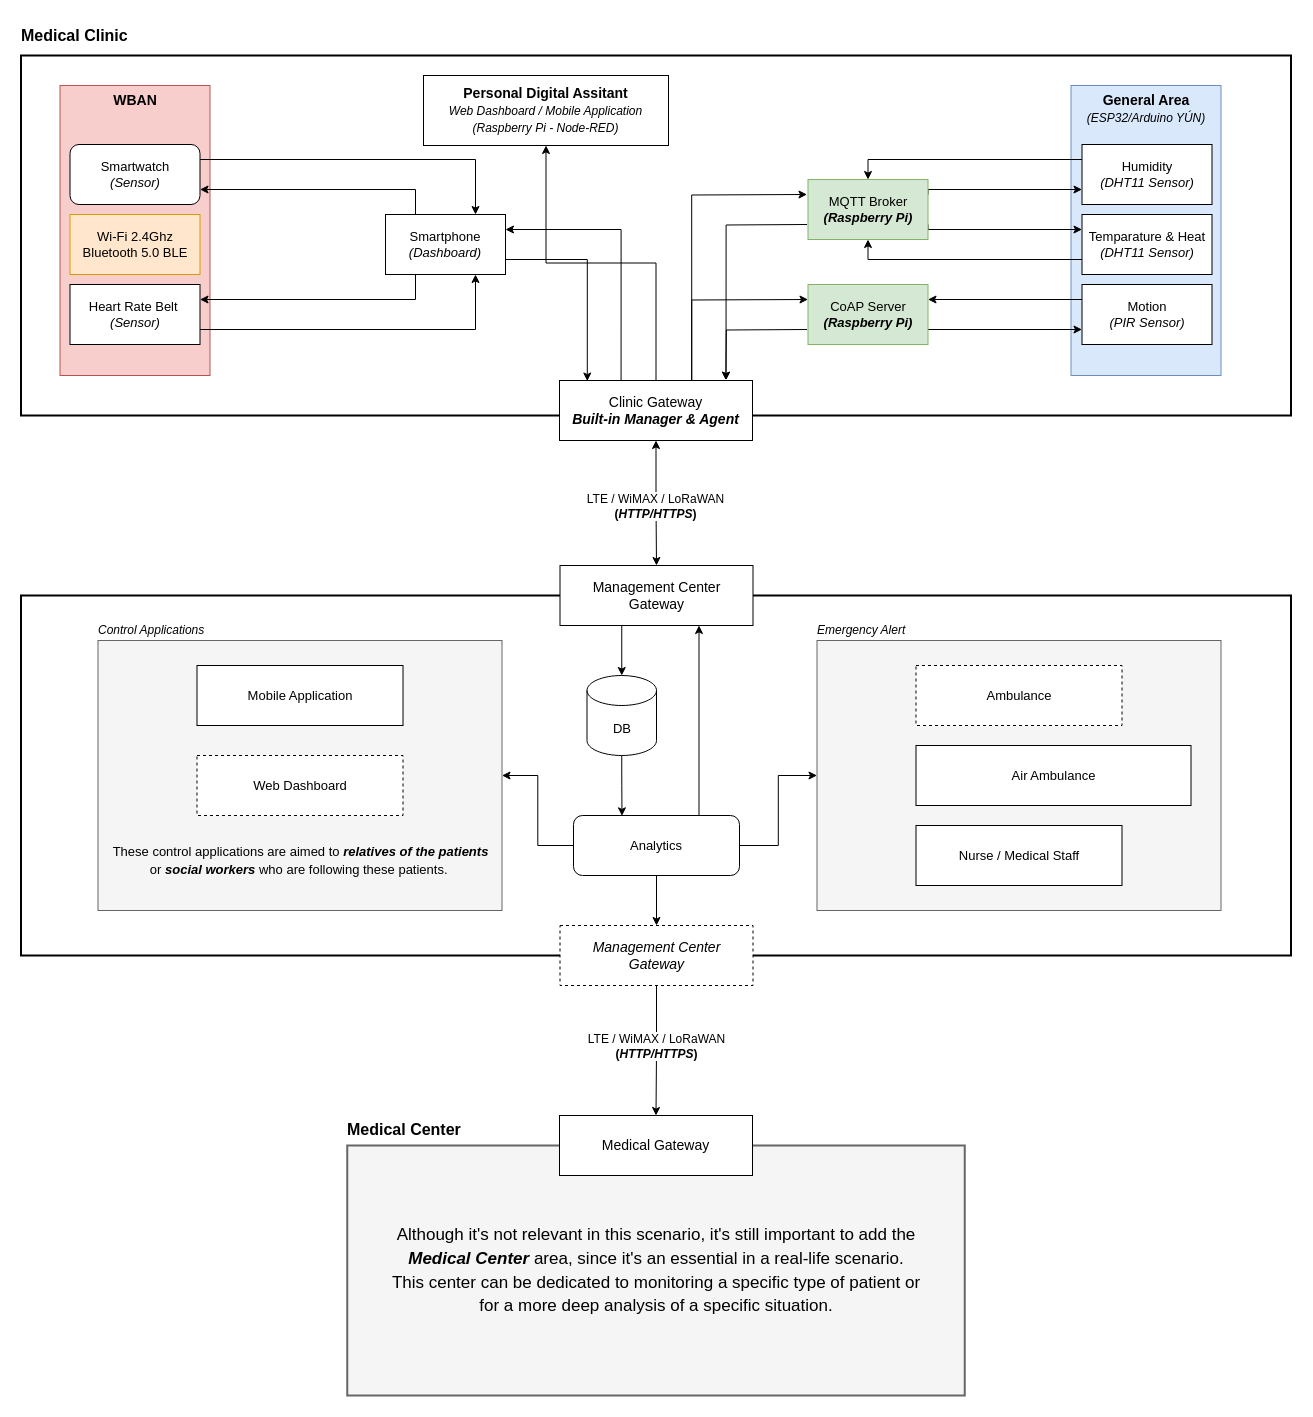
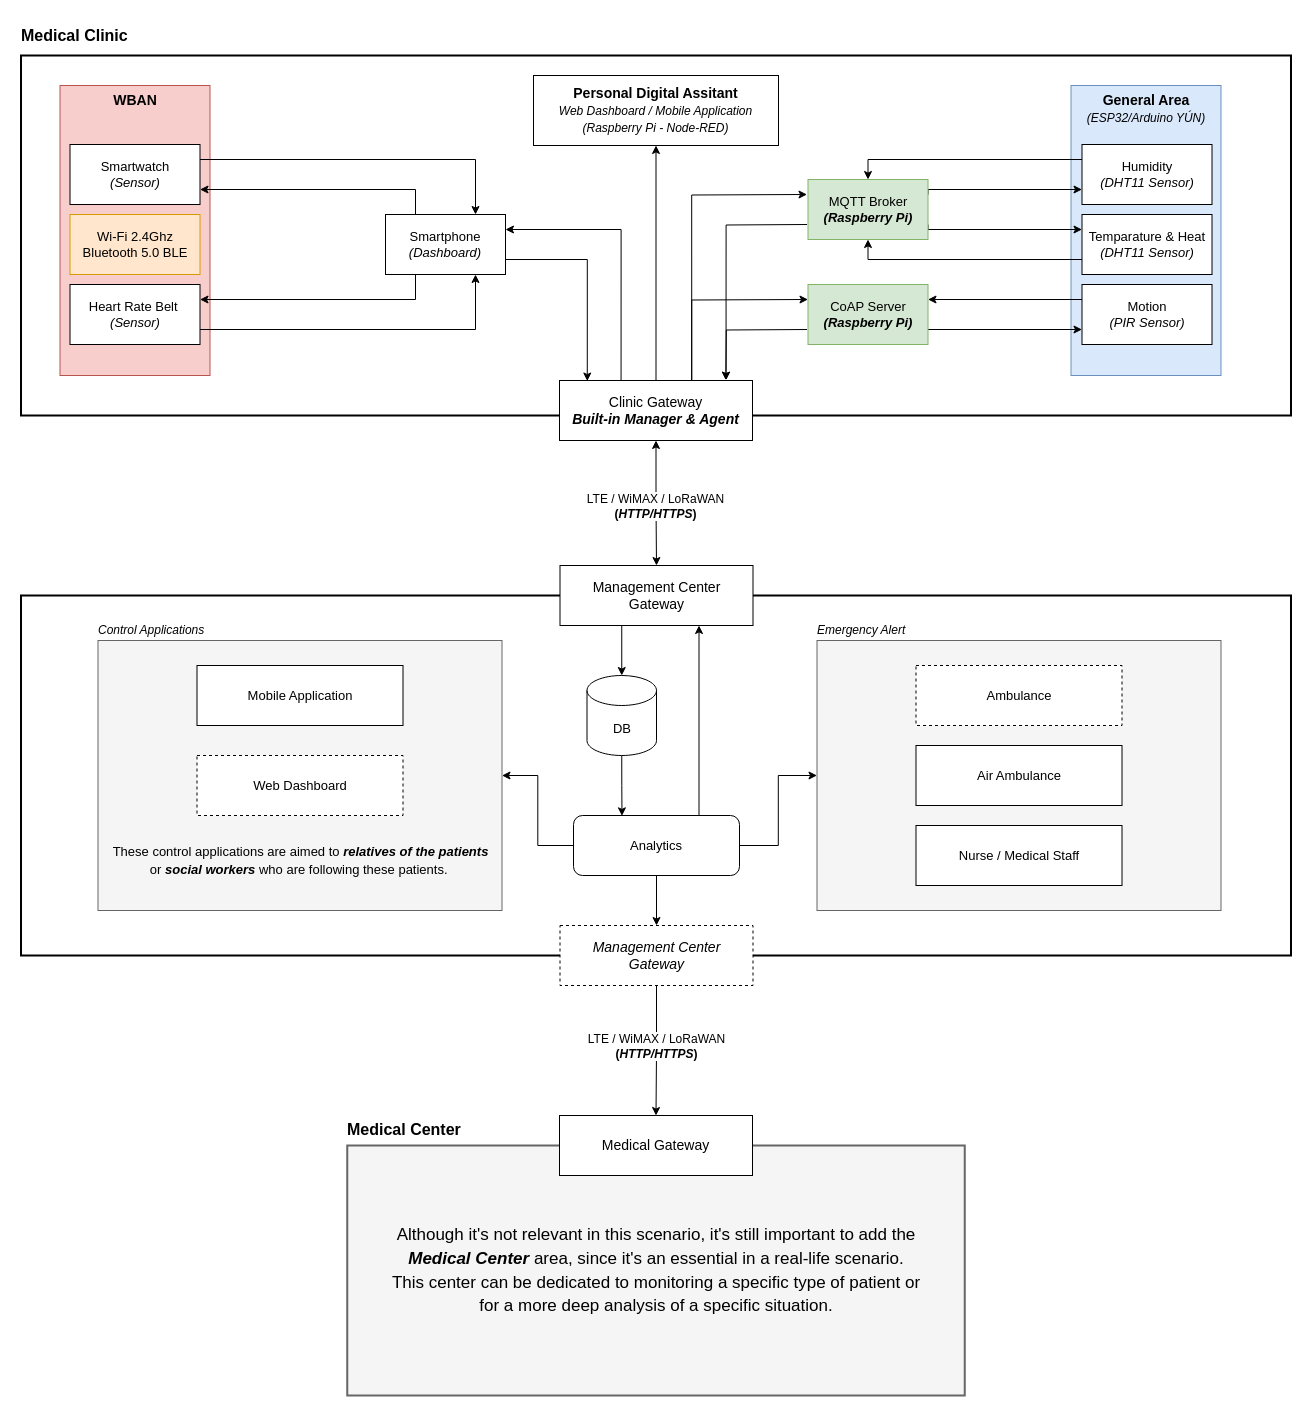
(546, 111) -> (656, 111)
(135, 175) -> (135, 175)
(1054, 776) -> (1019, 776)
